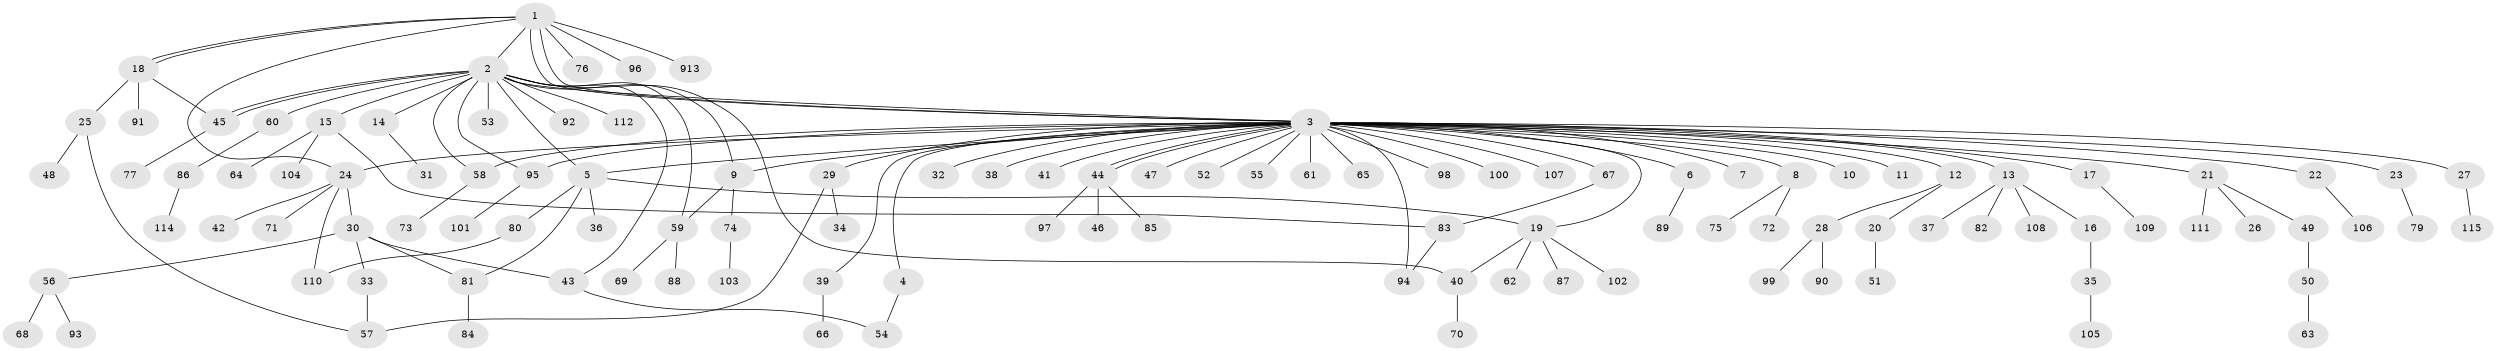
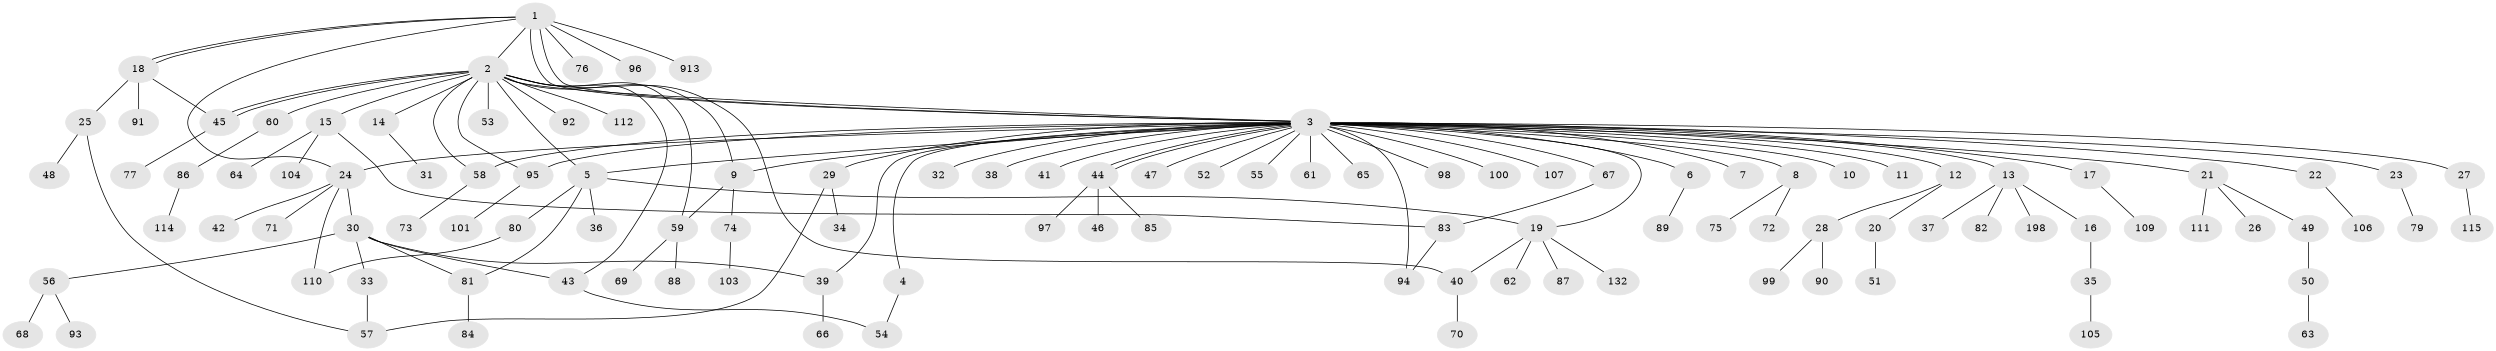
(2036, 229) -> (2036, 229)
none -> (585, 262)
(1618, 282) -> (1618, 282)
